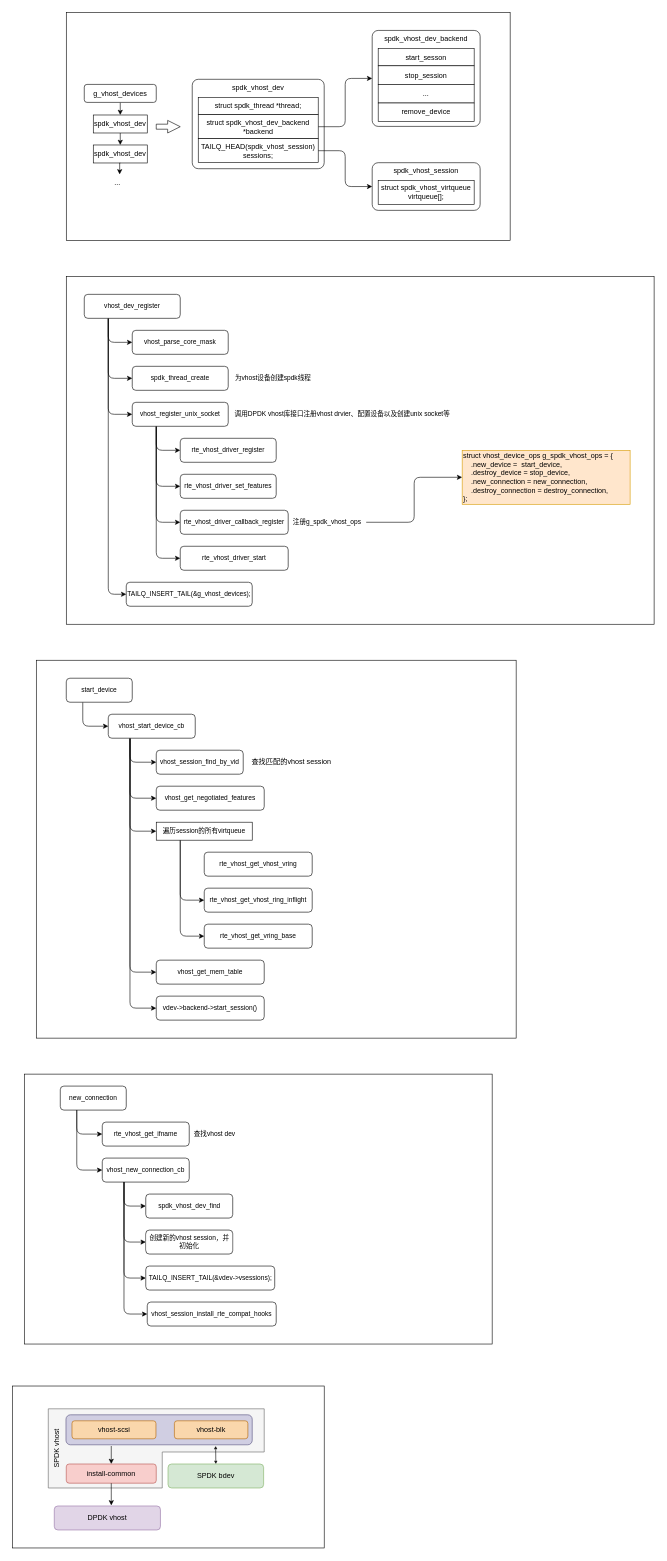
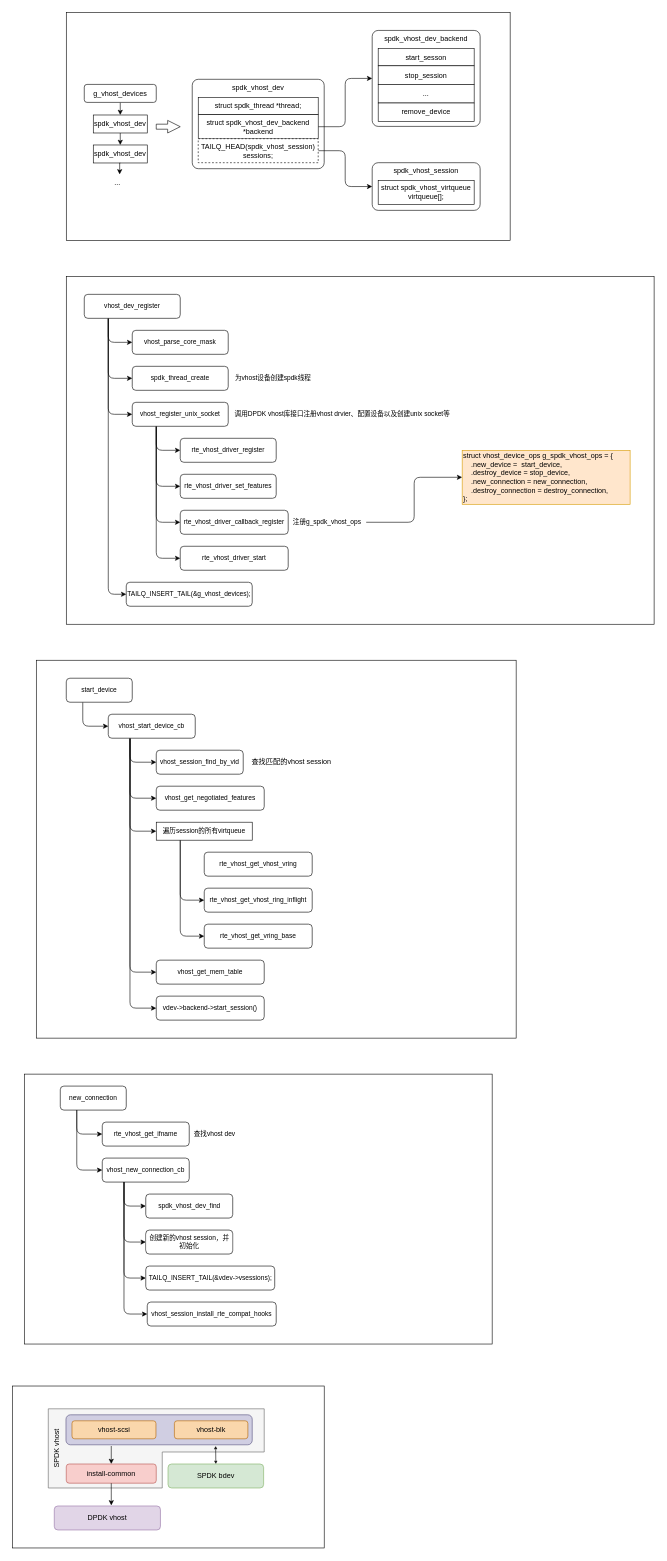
(258, 151) -> (258, 151)
